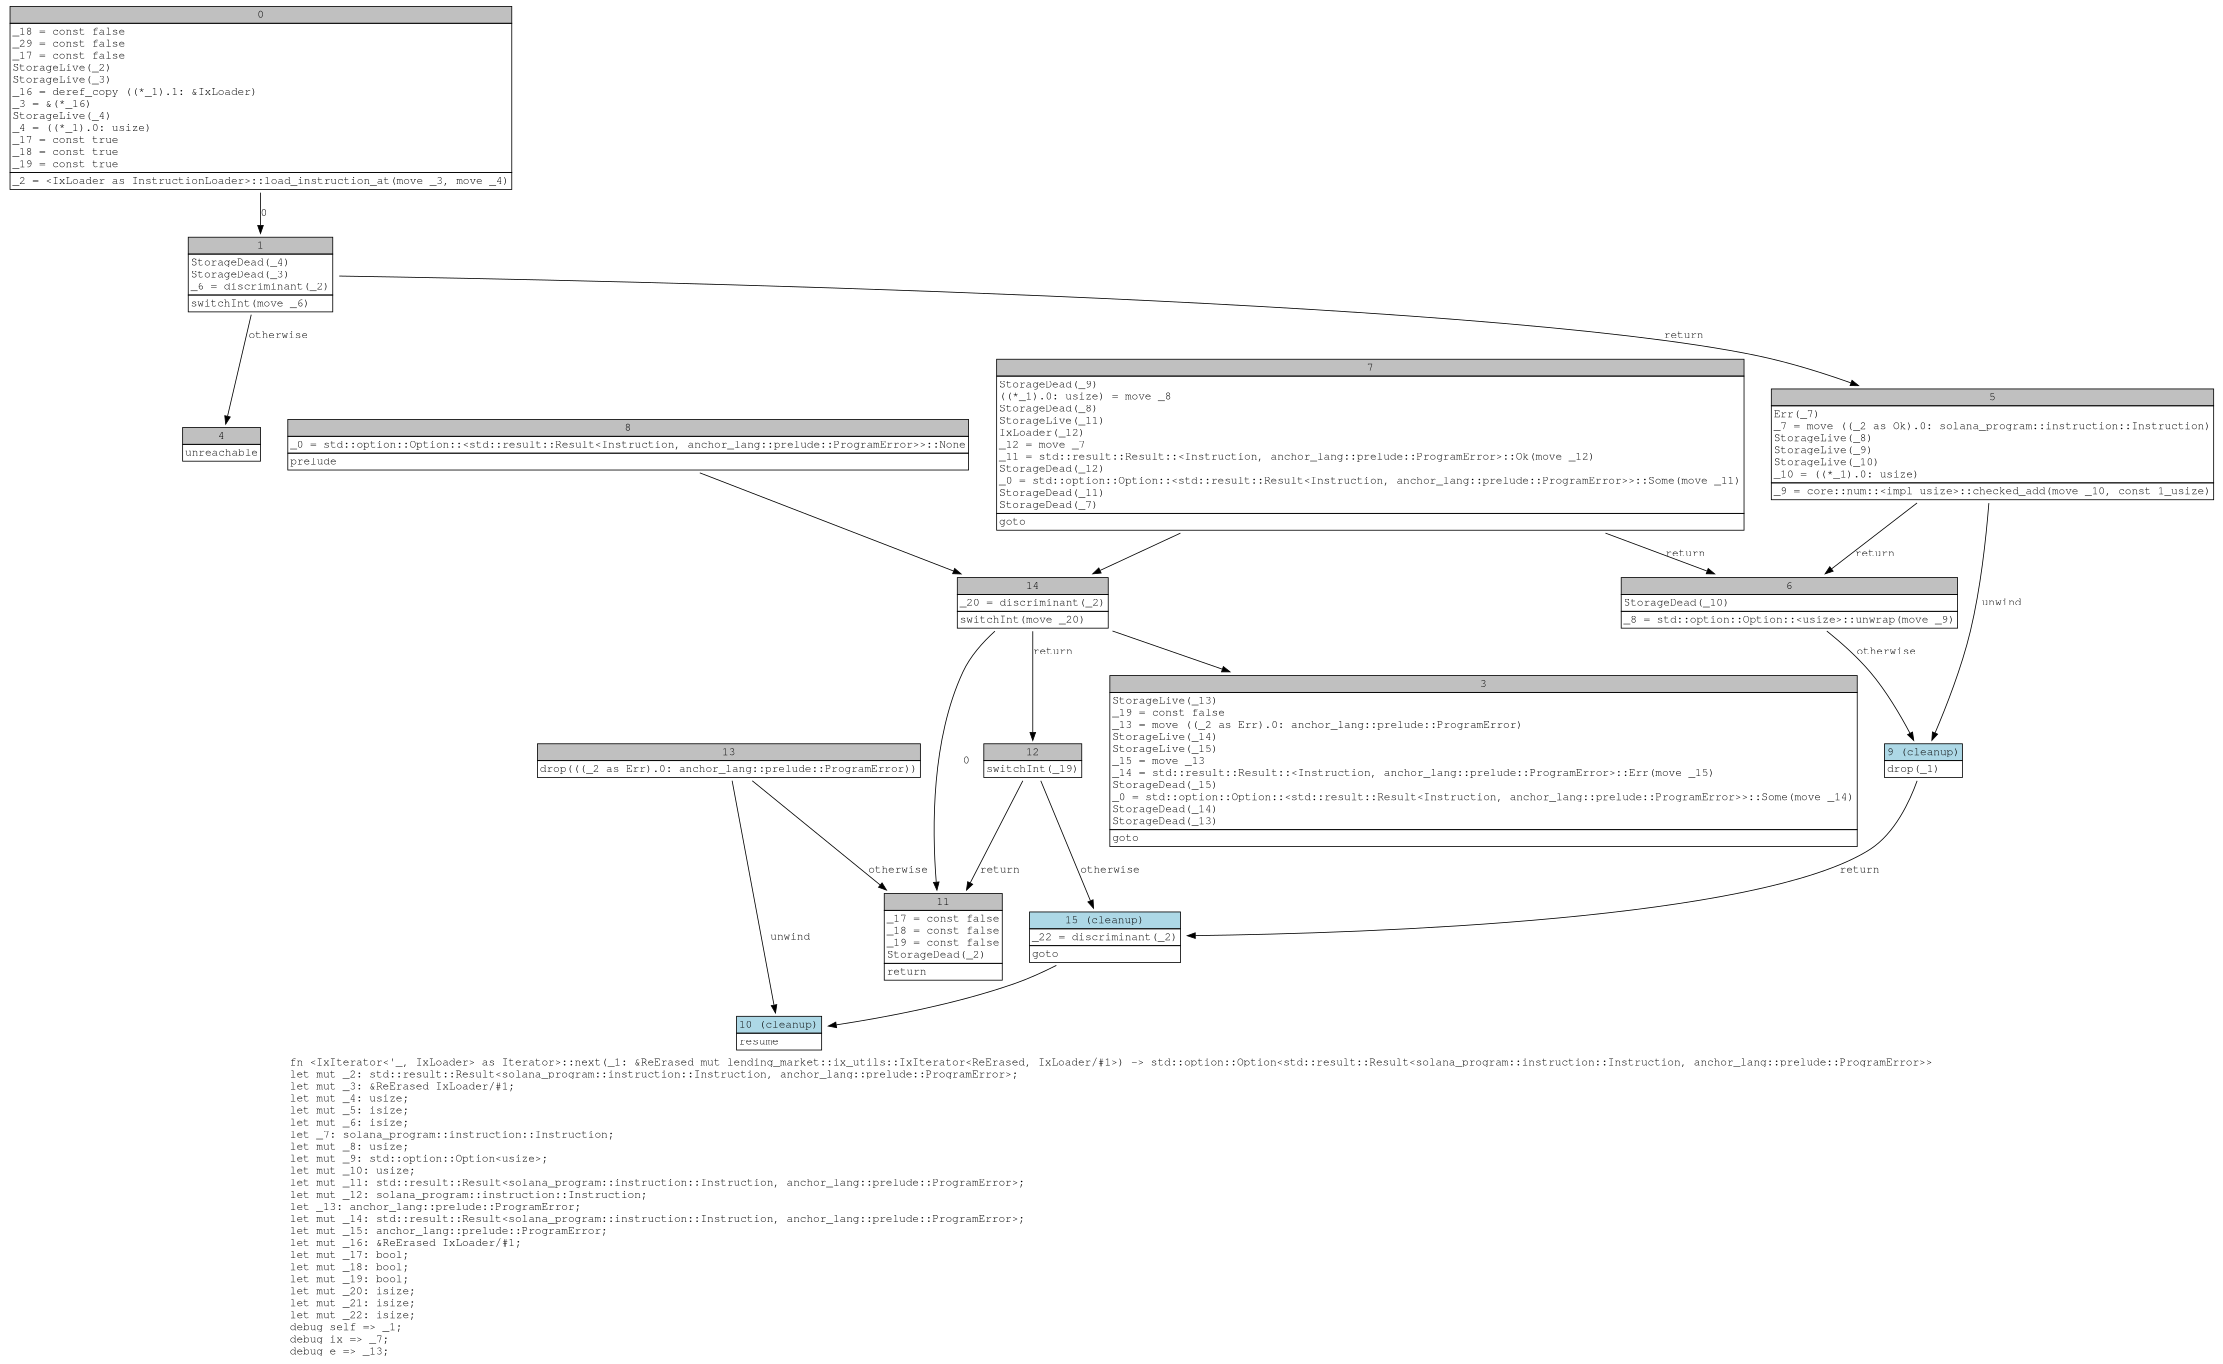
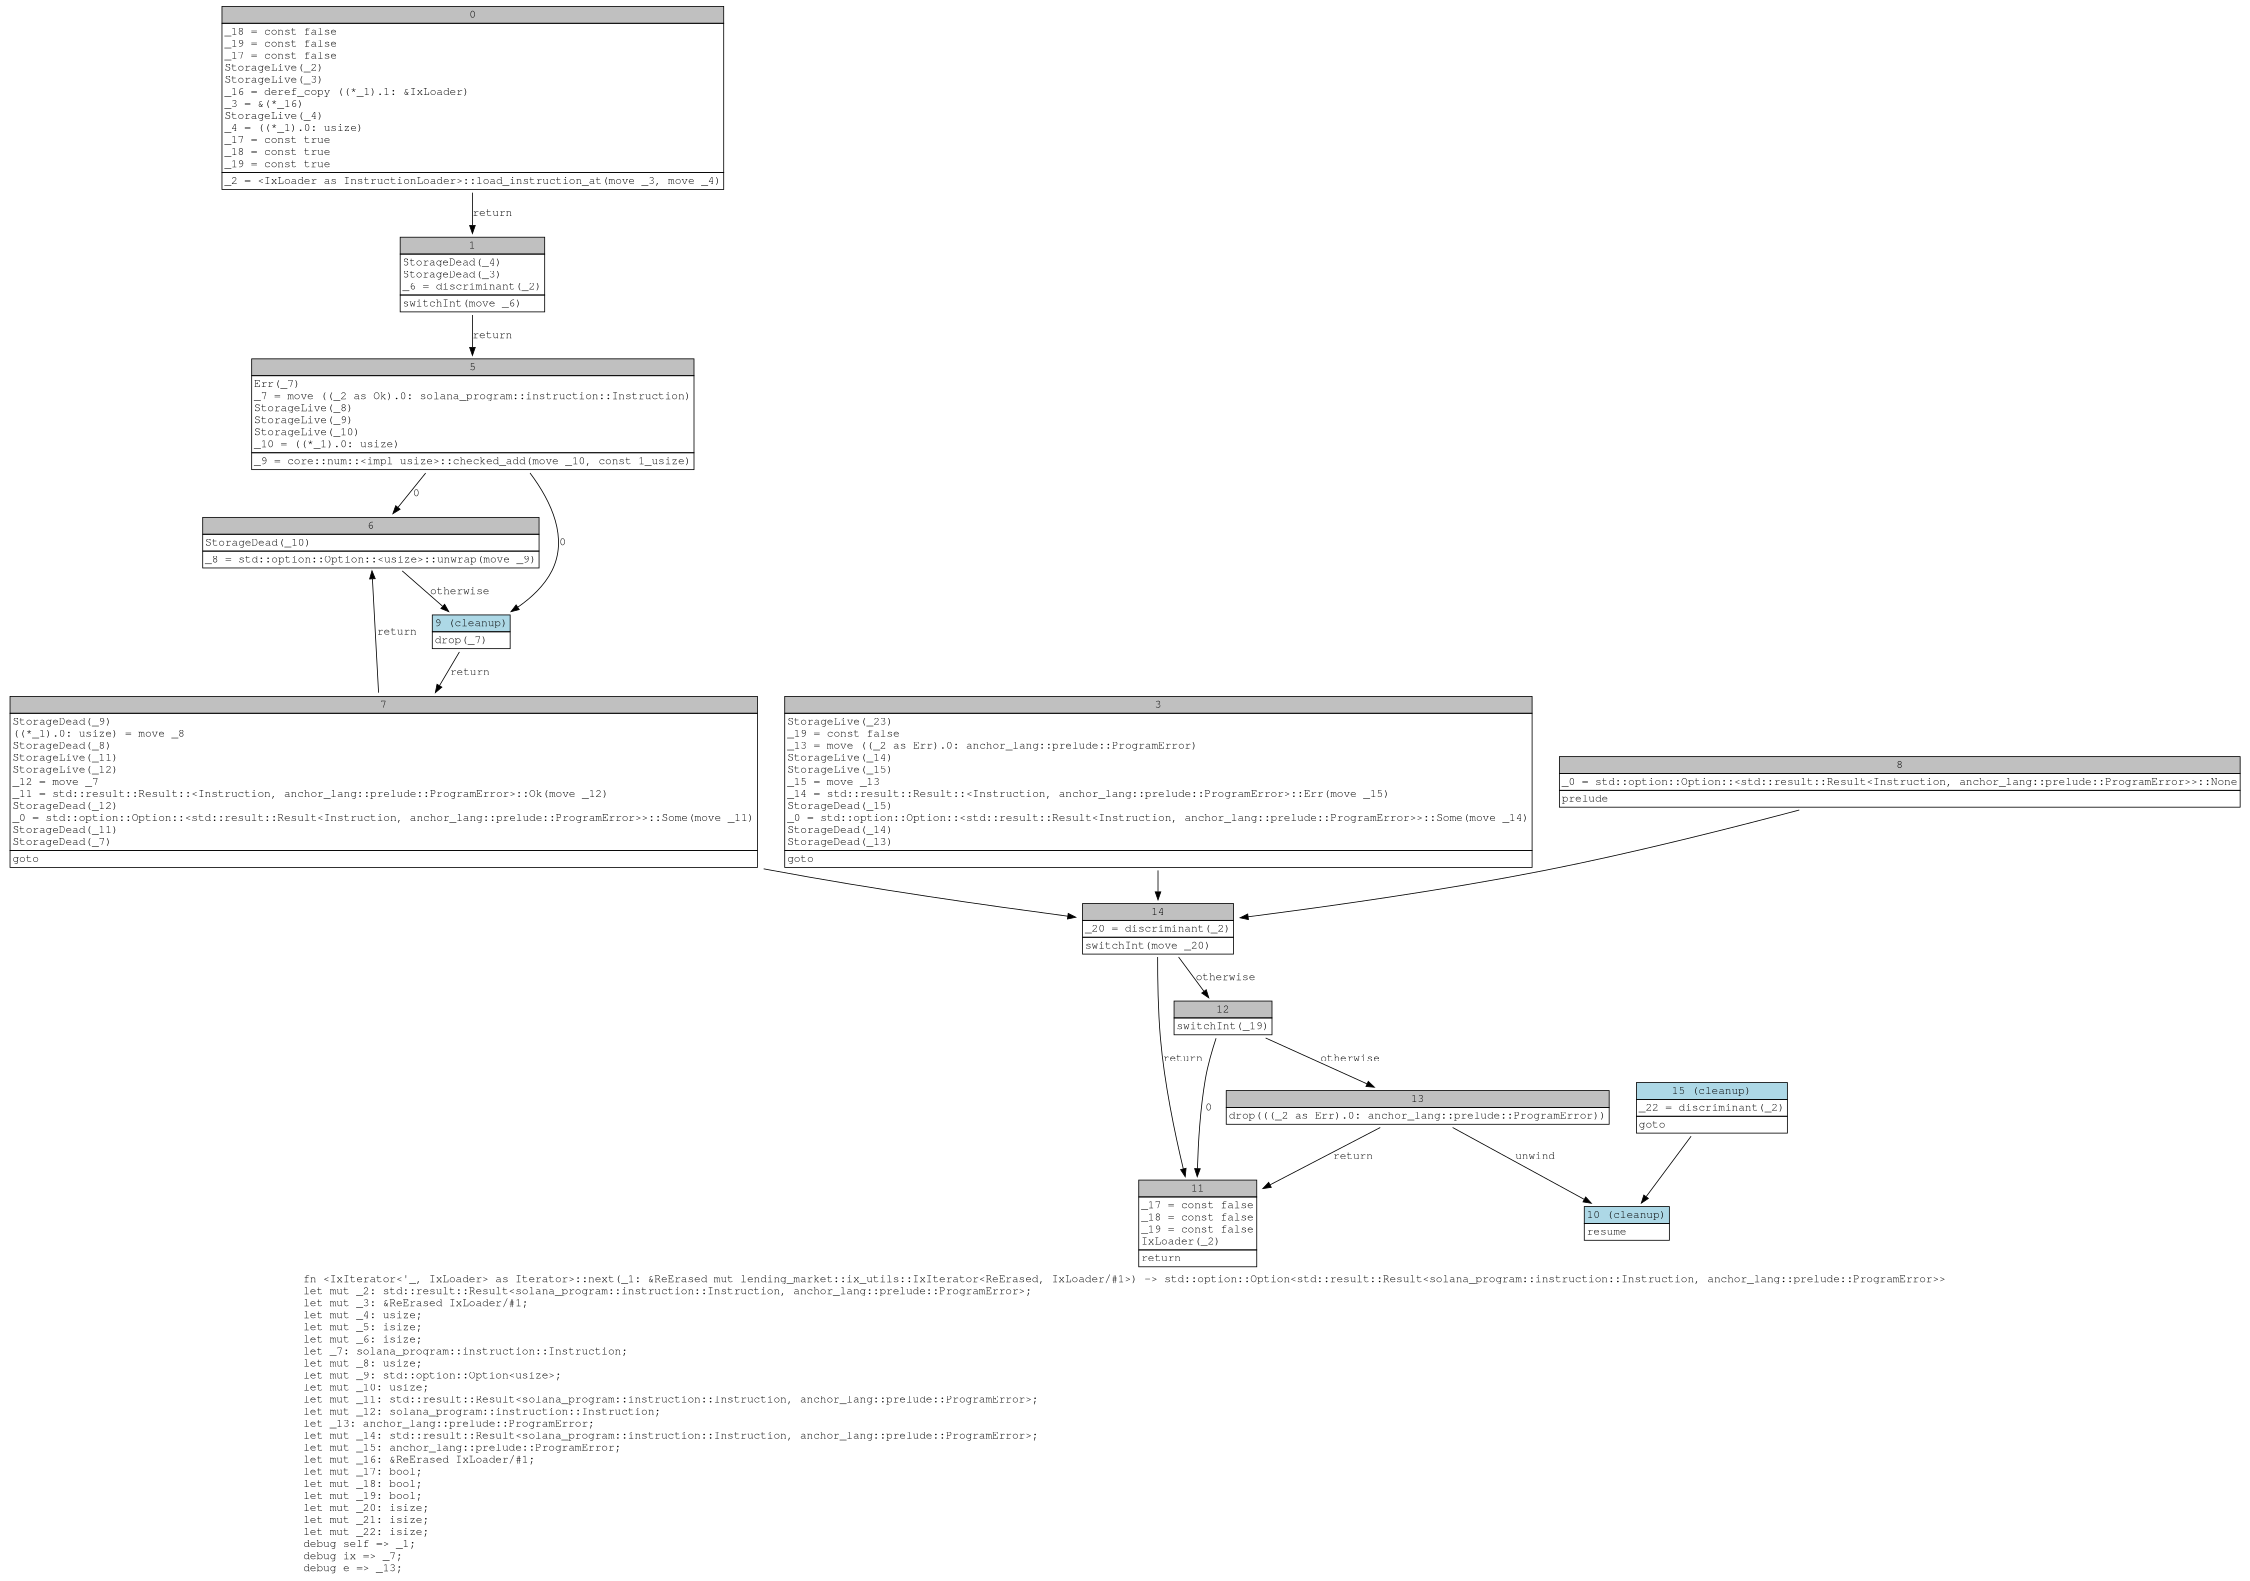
(69, 43) -> (281, 43)
(264, 213) -> (493, 213)
(1042, 432) -> (66, 769)
(221, 444) -> none
(1875, 554) -> (417, 493)
(2002, 602) -> (563, 542)
(1167, 650) -> (1158, 881)
(1053, 651) -> (1226, 977)
(1166, 700) -> (841, 721)
(967, 761) -> (1183, 1058)
(1914, 769) -> (462, 640)
(1066, 841) -> (1316, 1061)
(898, 870) -> (1353, 1156)
(1000, 870) -> (1209, 1107)
(1579, 916) -> (449, 669)
(936, 955) -> (1181, 1241)
